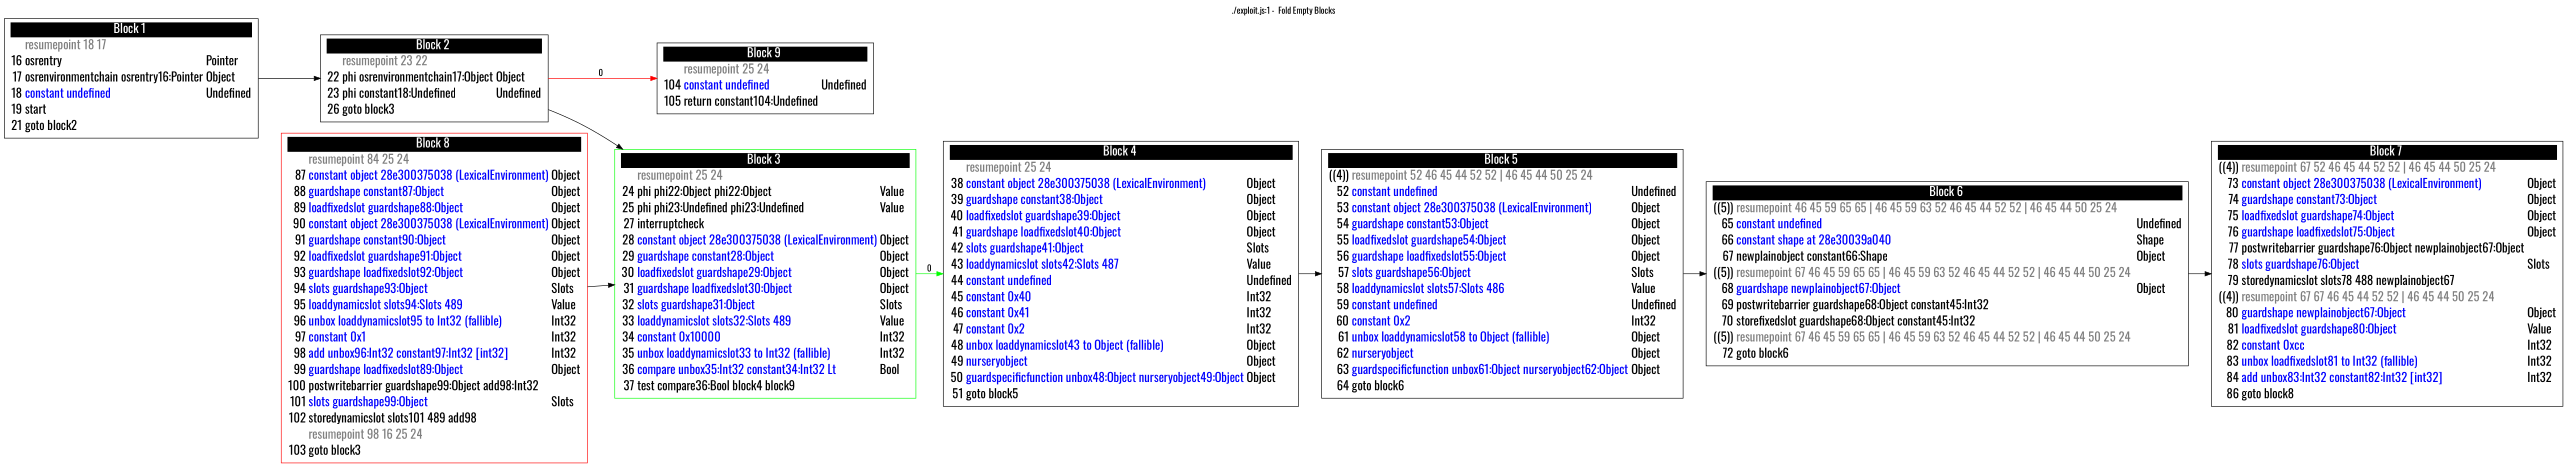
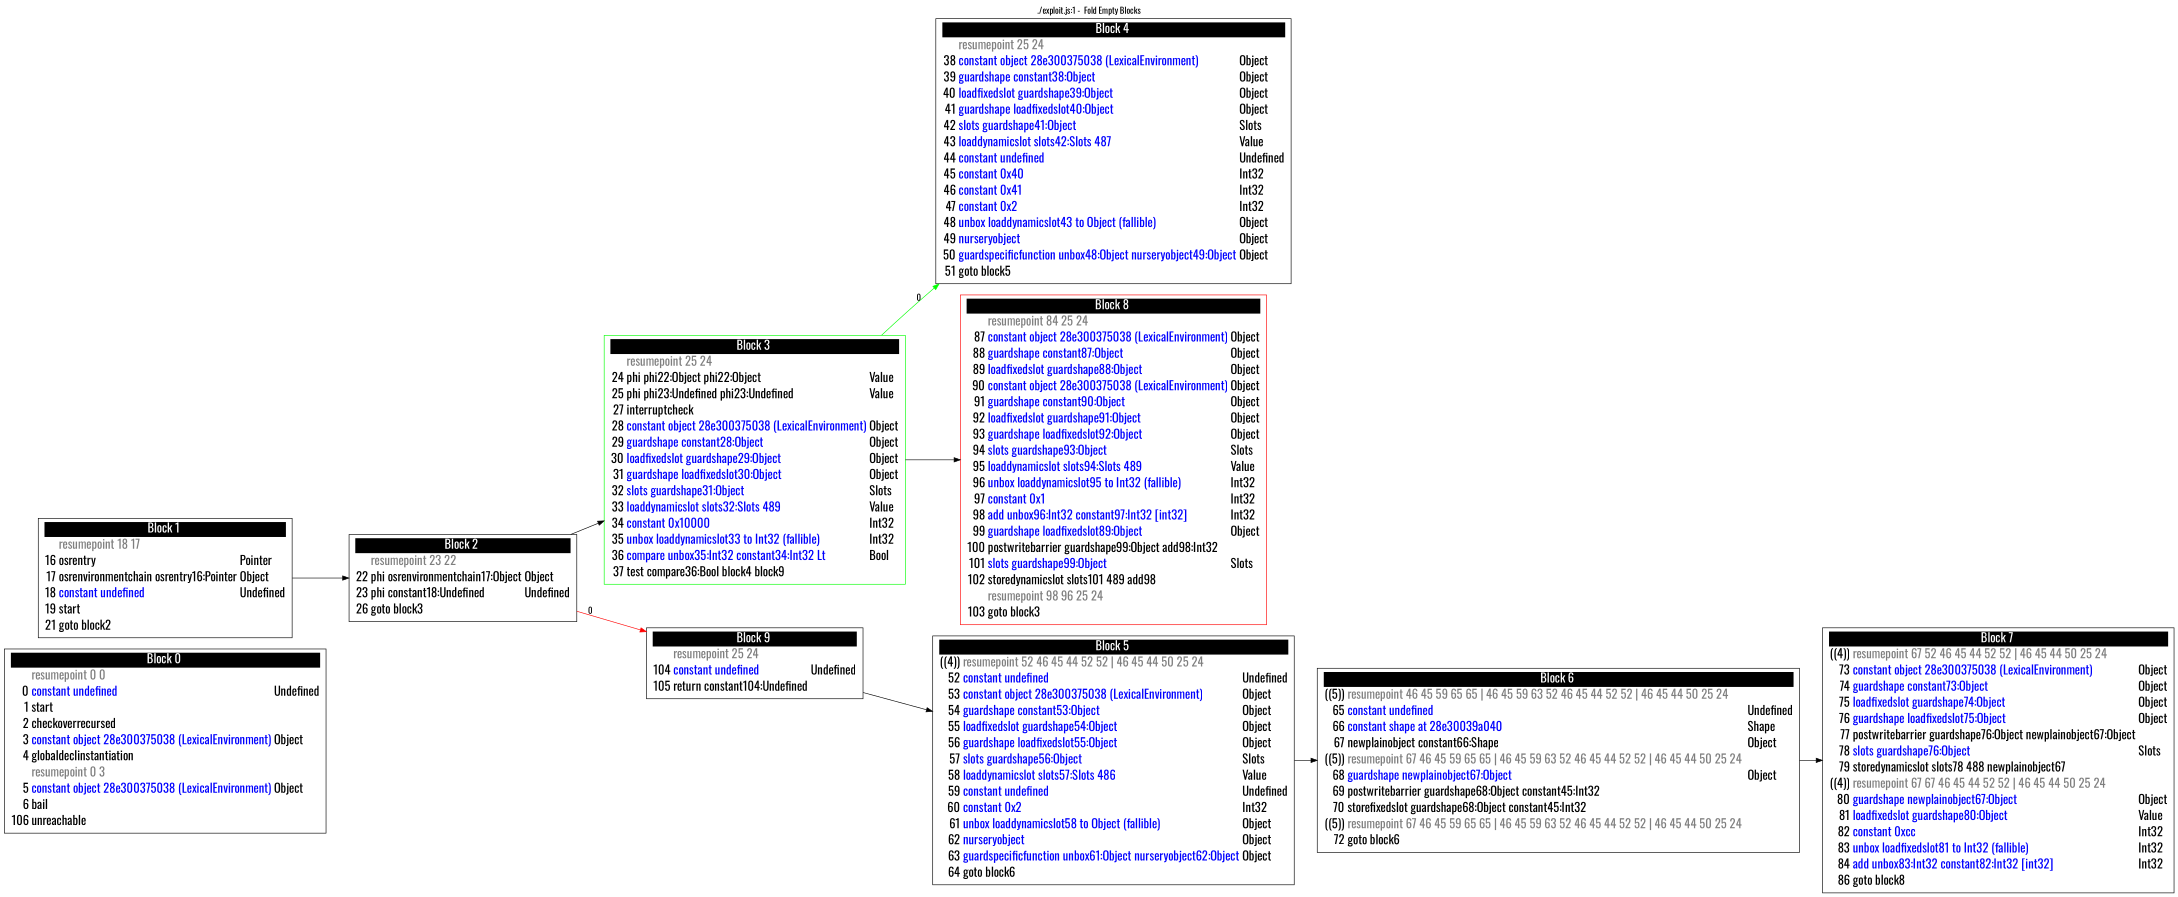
(1307, 274) -> (895, 701)
(598, 286) -> (930, 460)
(367, 435) -> (1047, 597)
none -> (165, 741)
